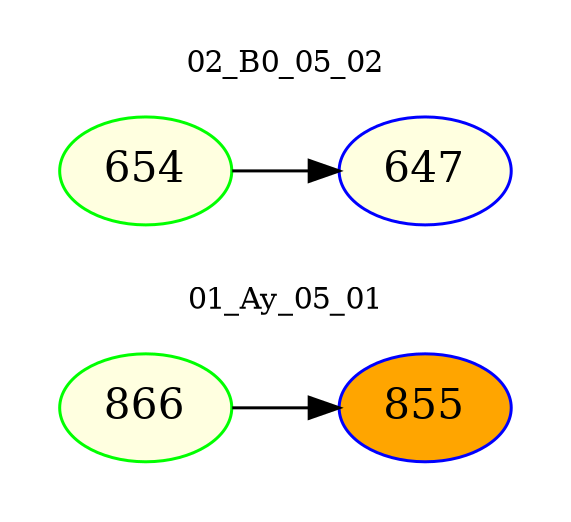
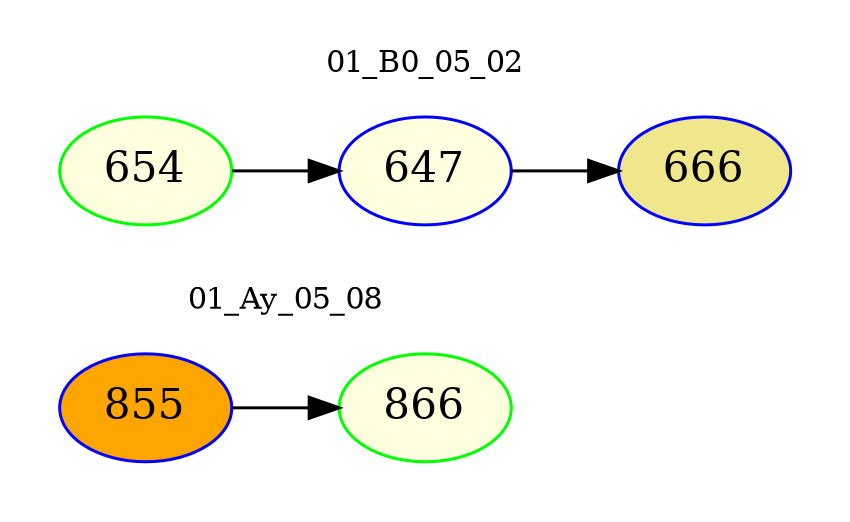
(285, 64) -> (425, 64)
none -> (705, 171)
(285, 301) -> (285, 301)
(270, 408) -> (270, 408)
